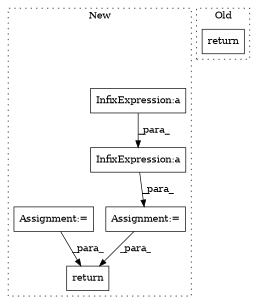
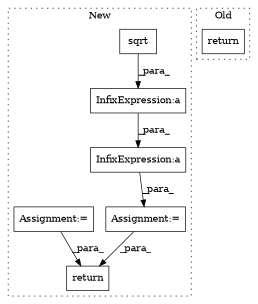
none -> (138, 42)
